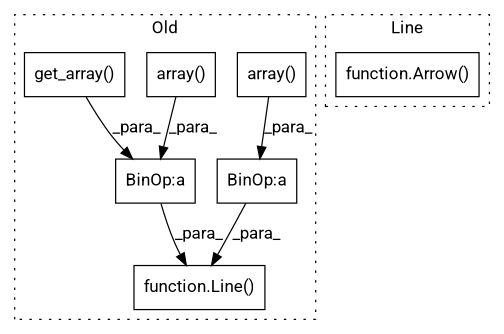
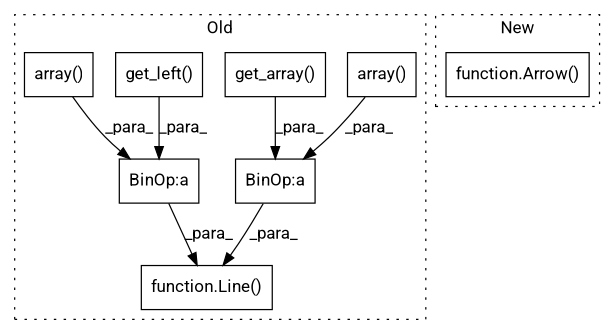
(407, 29) -> (518, 29)
none -> (159, 75)
